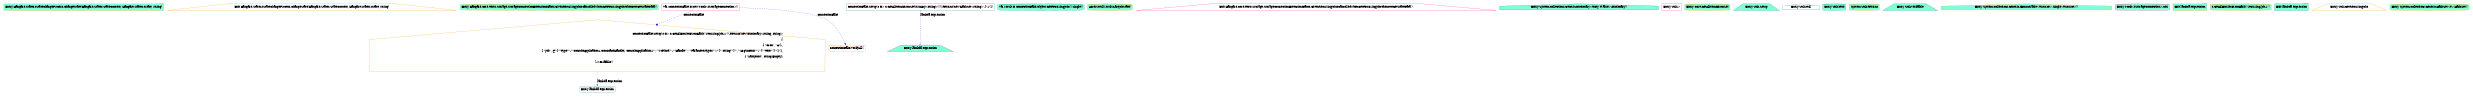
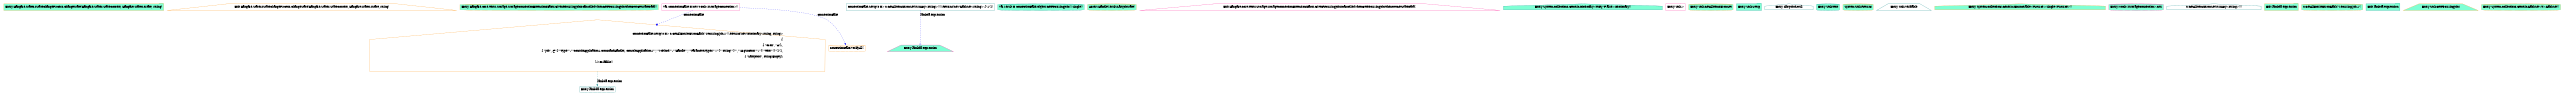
(1110, 7) -> (1112, 7)
(1707, 7) -> (1711, 7)
(1756, 7) -> (1749, 7)
(1801, 7) -> (1789, 7)
(1910, 7) -> (1904, 7)
none -> (2214, 7)
(2349, 7) -> (2441, 7)
